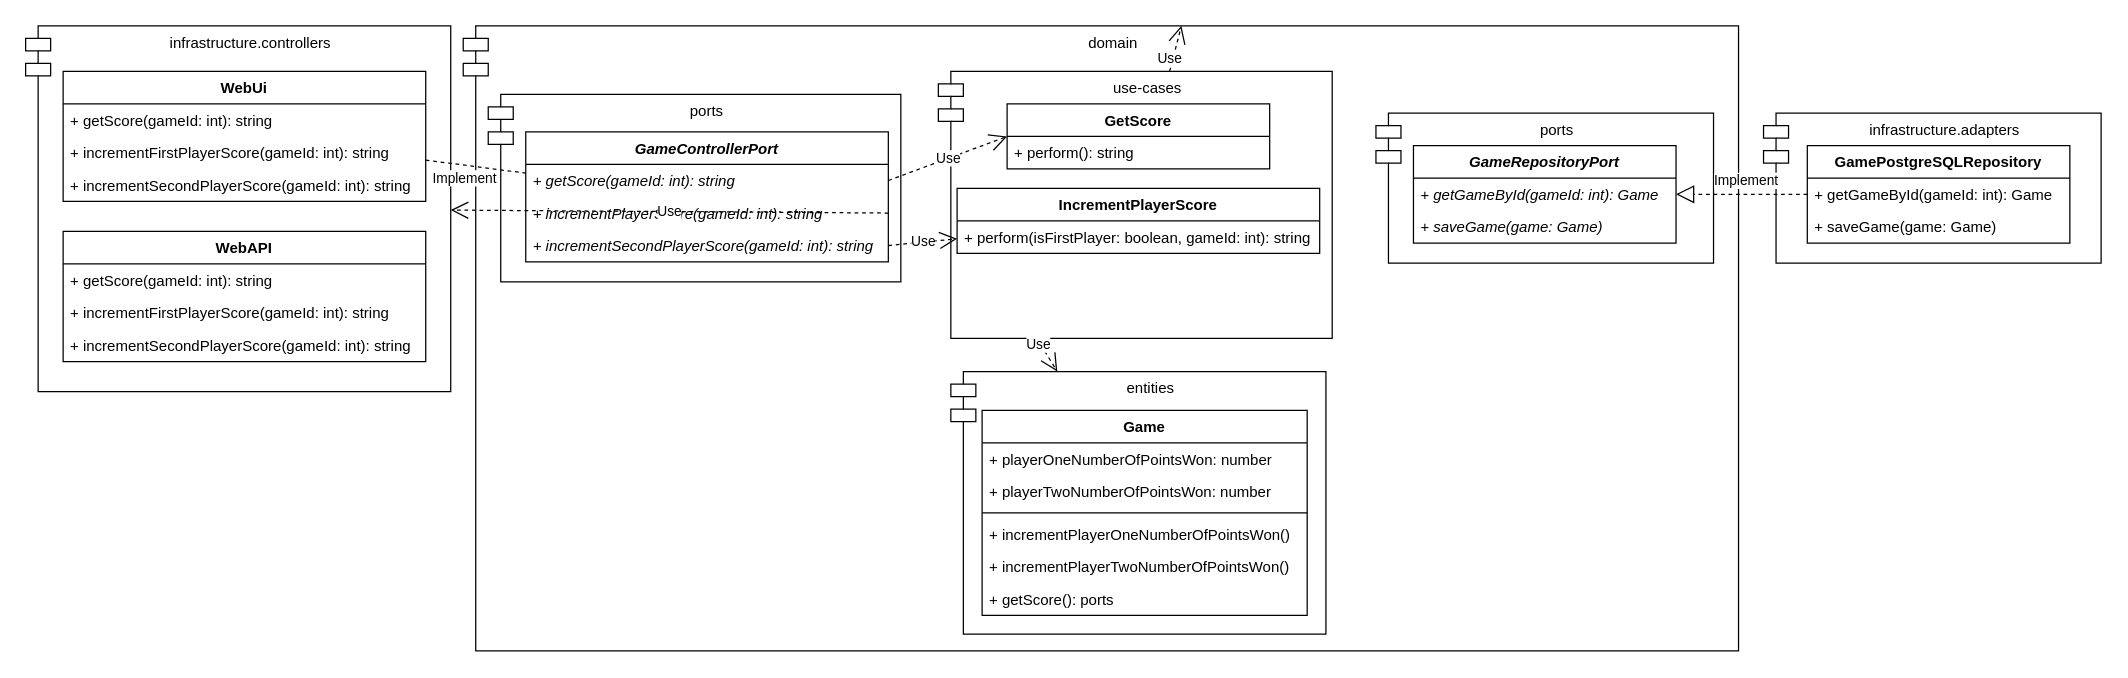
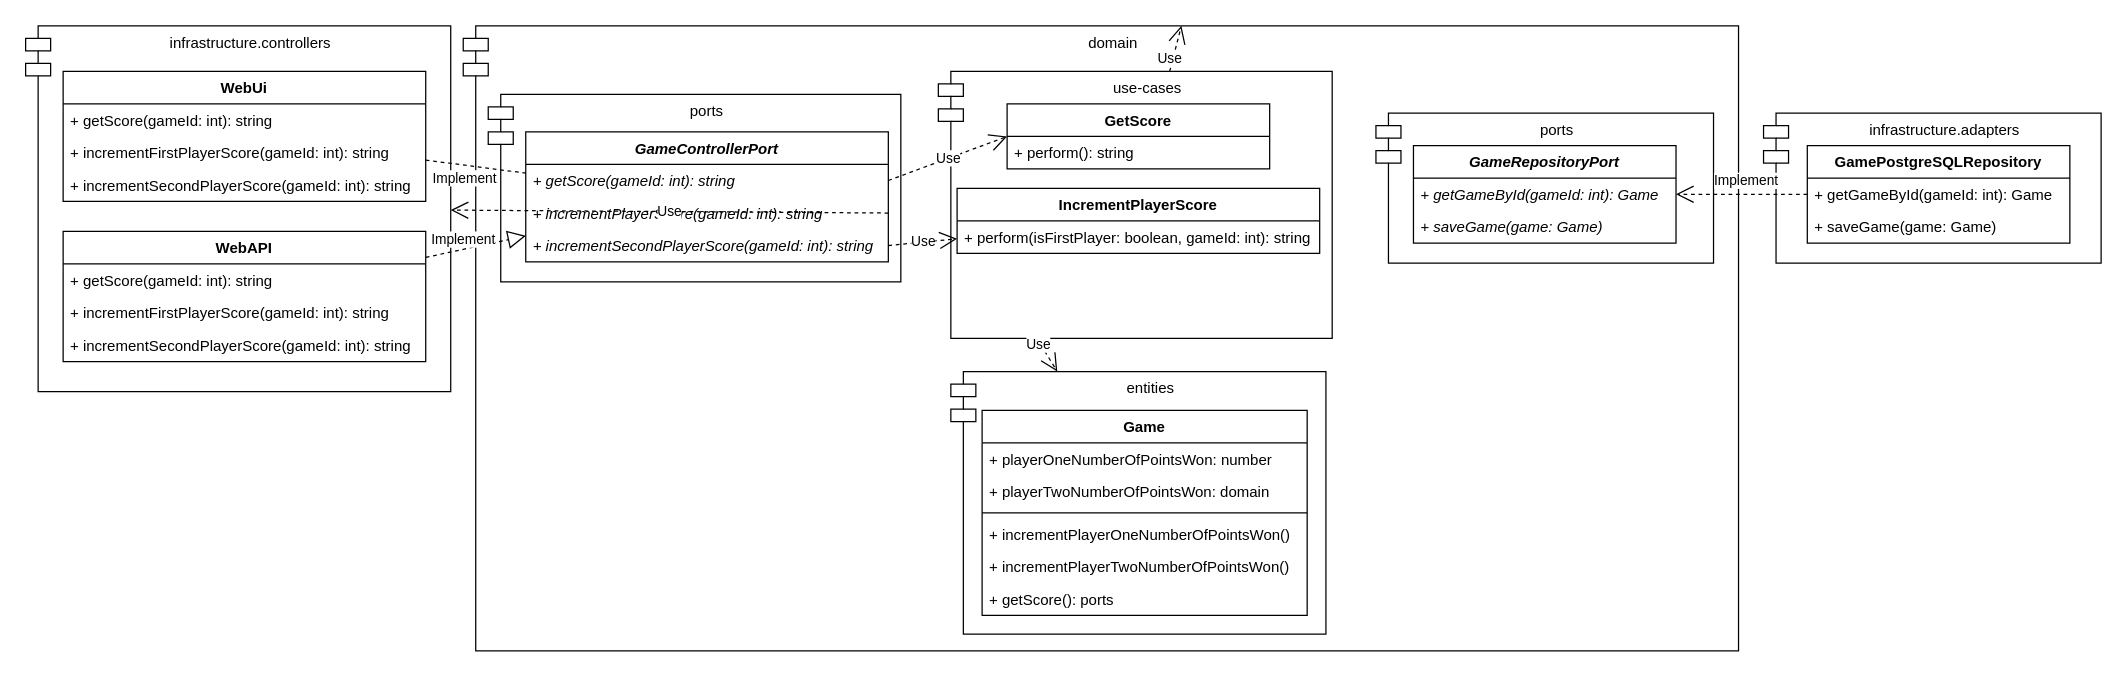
(1694, 194) -> (1689, 194)
none -> (467, 248)
(1130, 492) -> (1128, 492)
